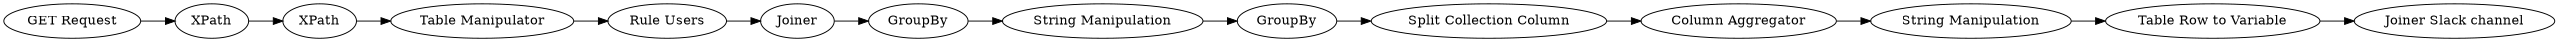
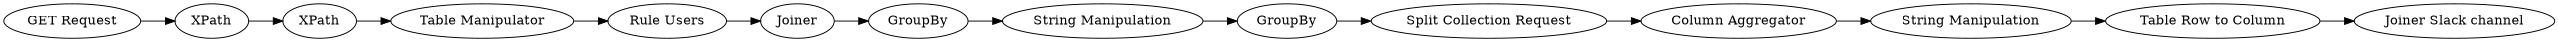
(1489, 21) -> (1489, 21)
(2213, 21) -> (2213, 21)
